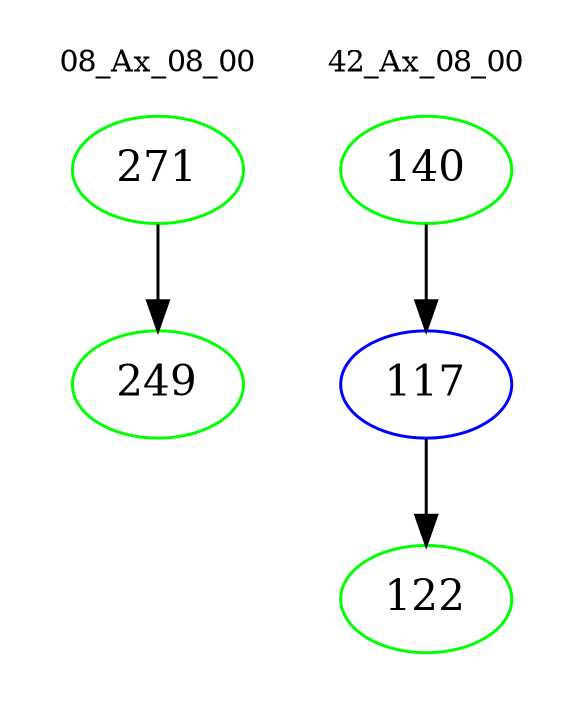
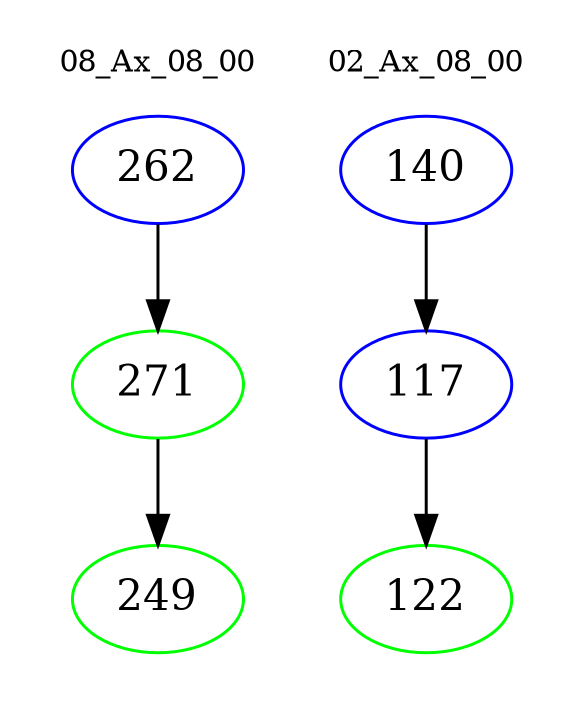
(426, 64) -> (426, 64)
none -> (158, 170)
(426, 170) -> (426, 170)
